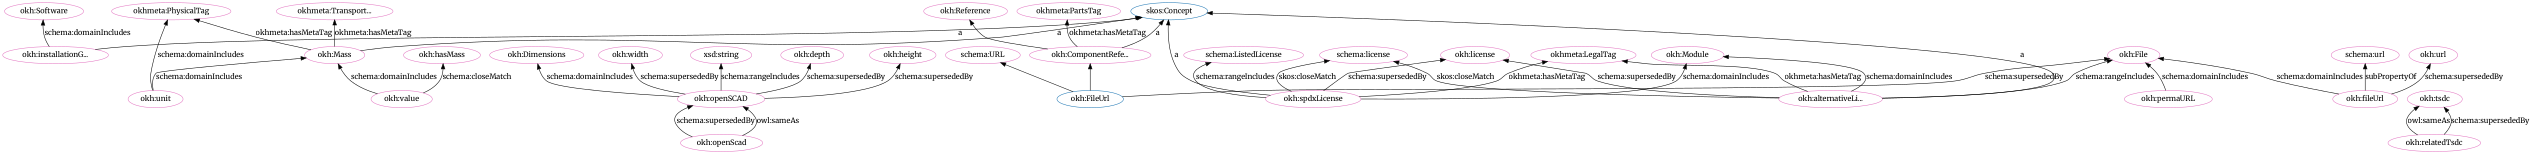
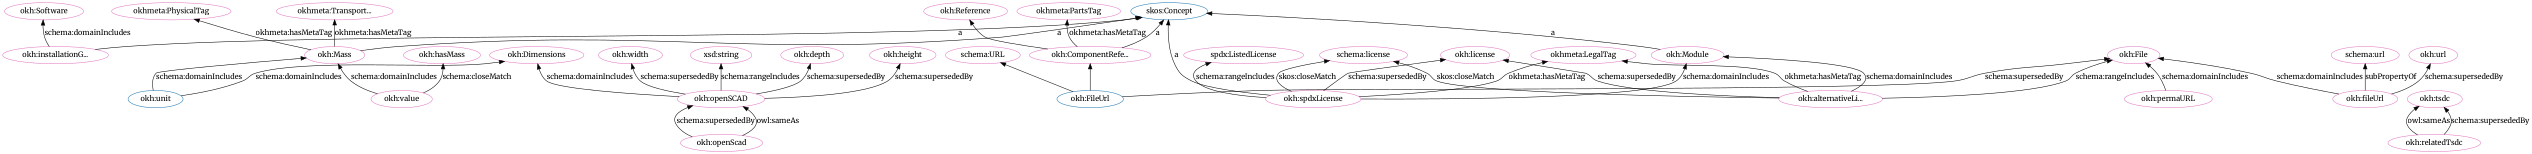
(1724, 36) -> (1437, 27)
(1244, 55) -> (1244, 55)
(154, 57) -> (338, 65)
(156, 99) -> (156, 99)
